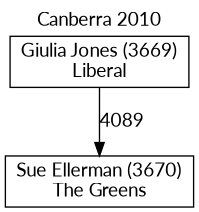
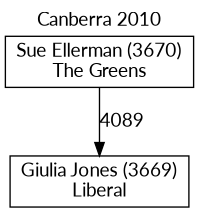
(99, 115) -> (99, 115)
